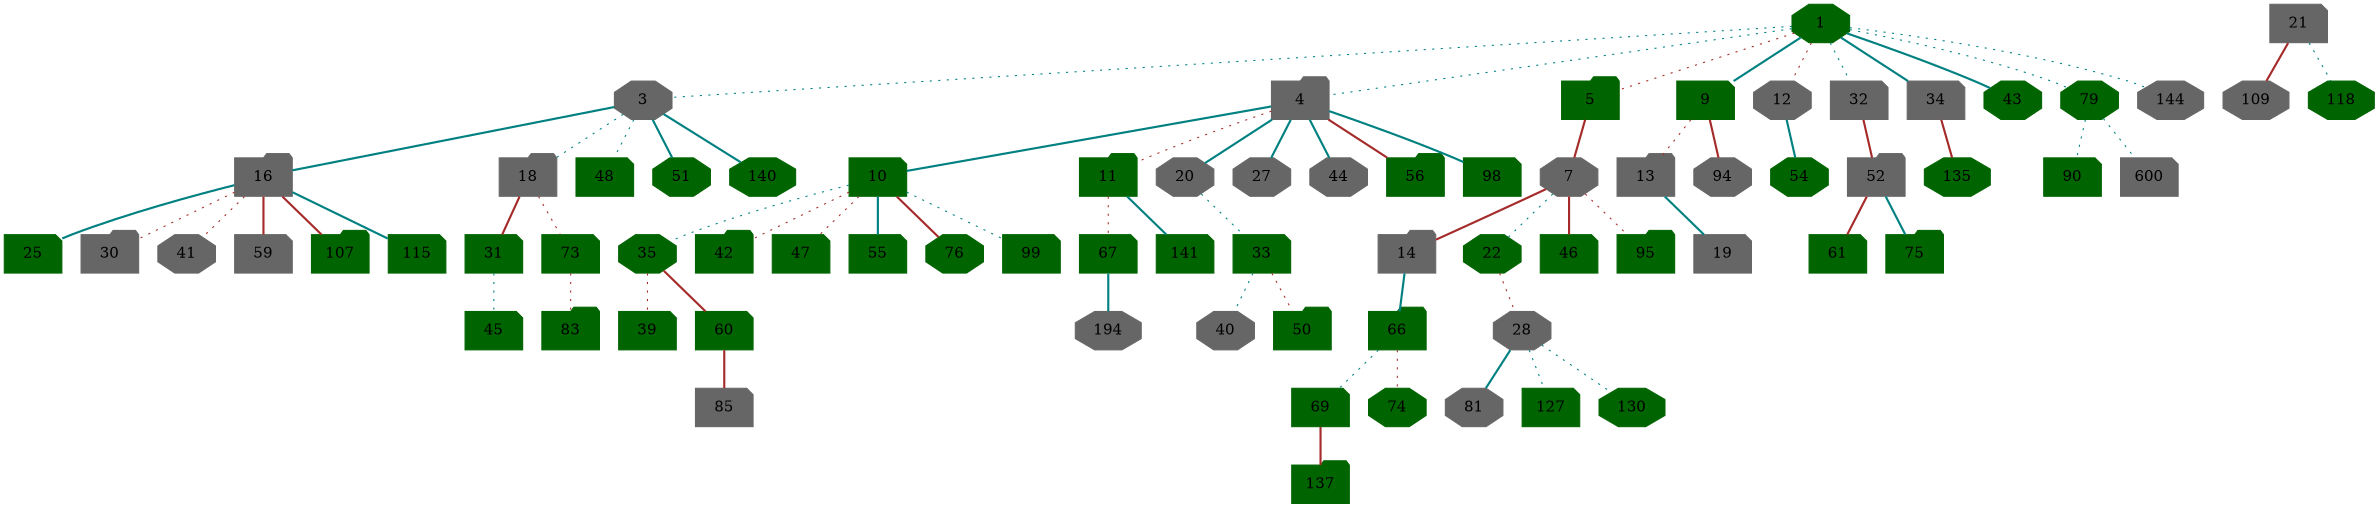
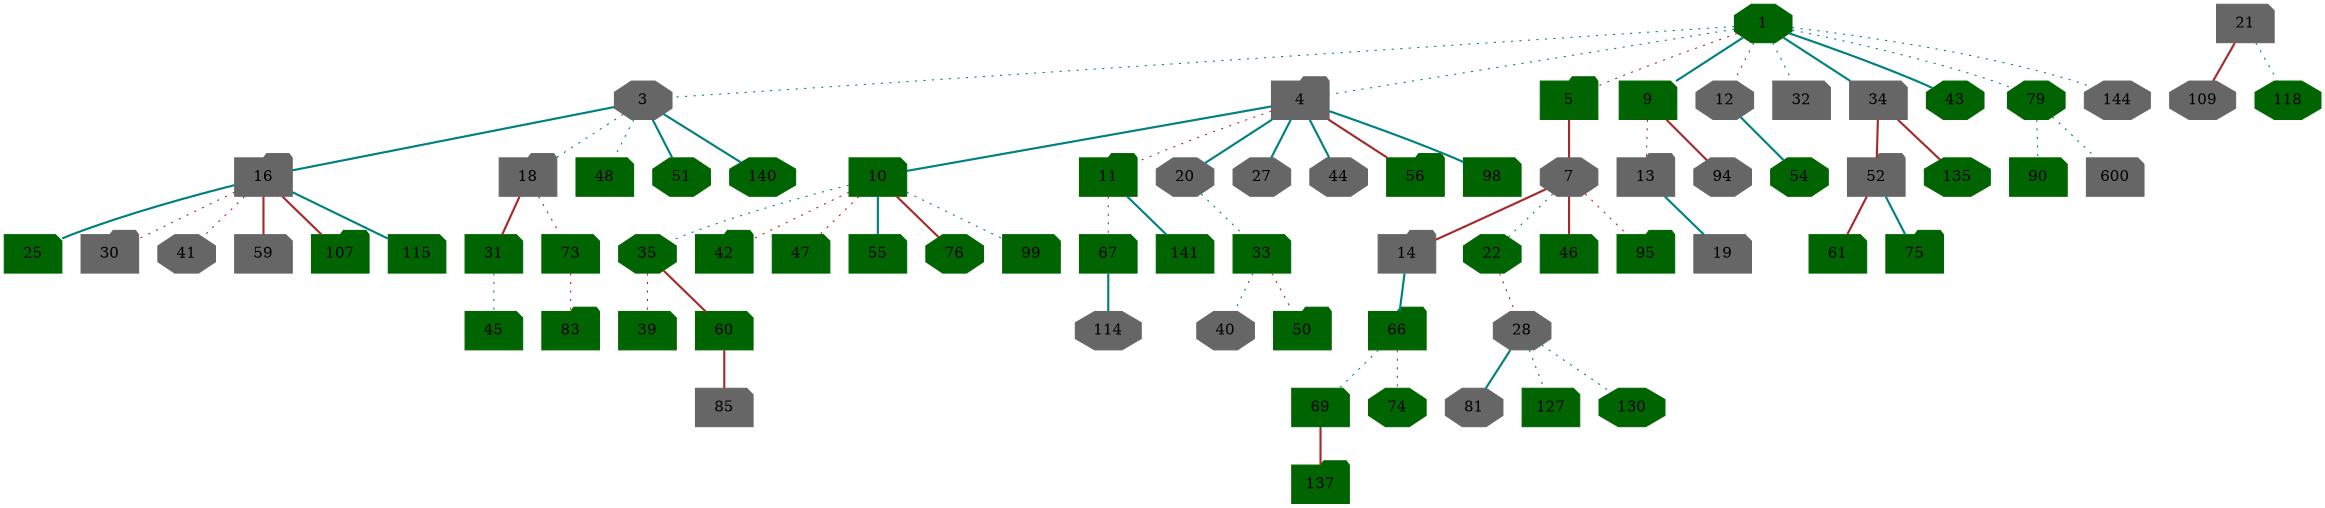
(1868, 139) -> (1877, 139)
(1108, 331) -> (1108, 331)
